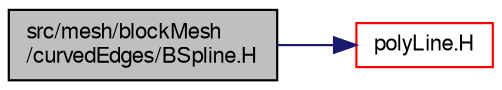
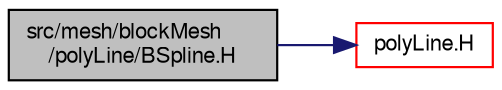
(143, 45) -> (143, 45)
